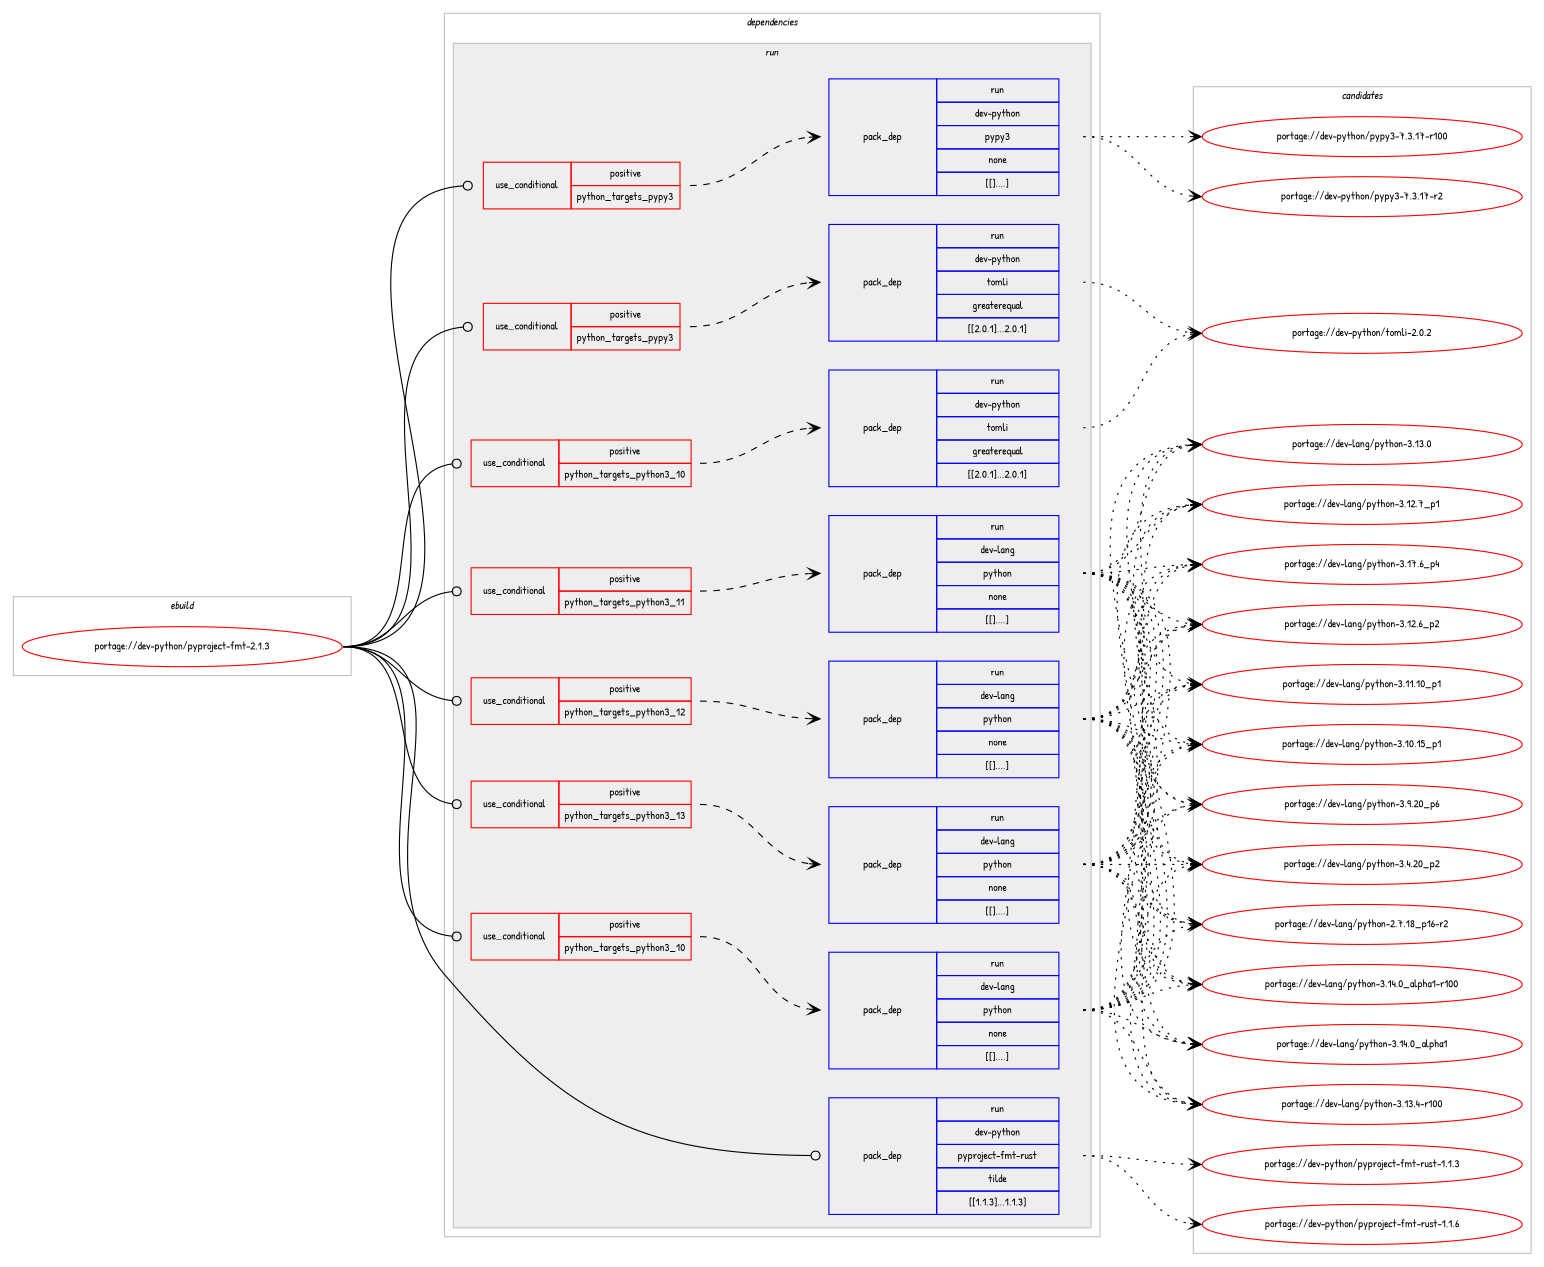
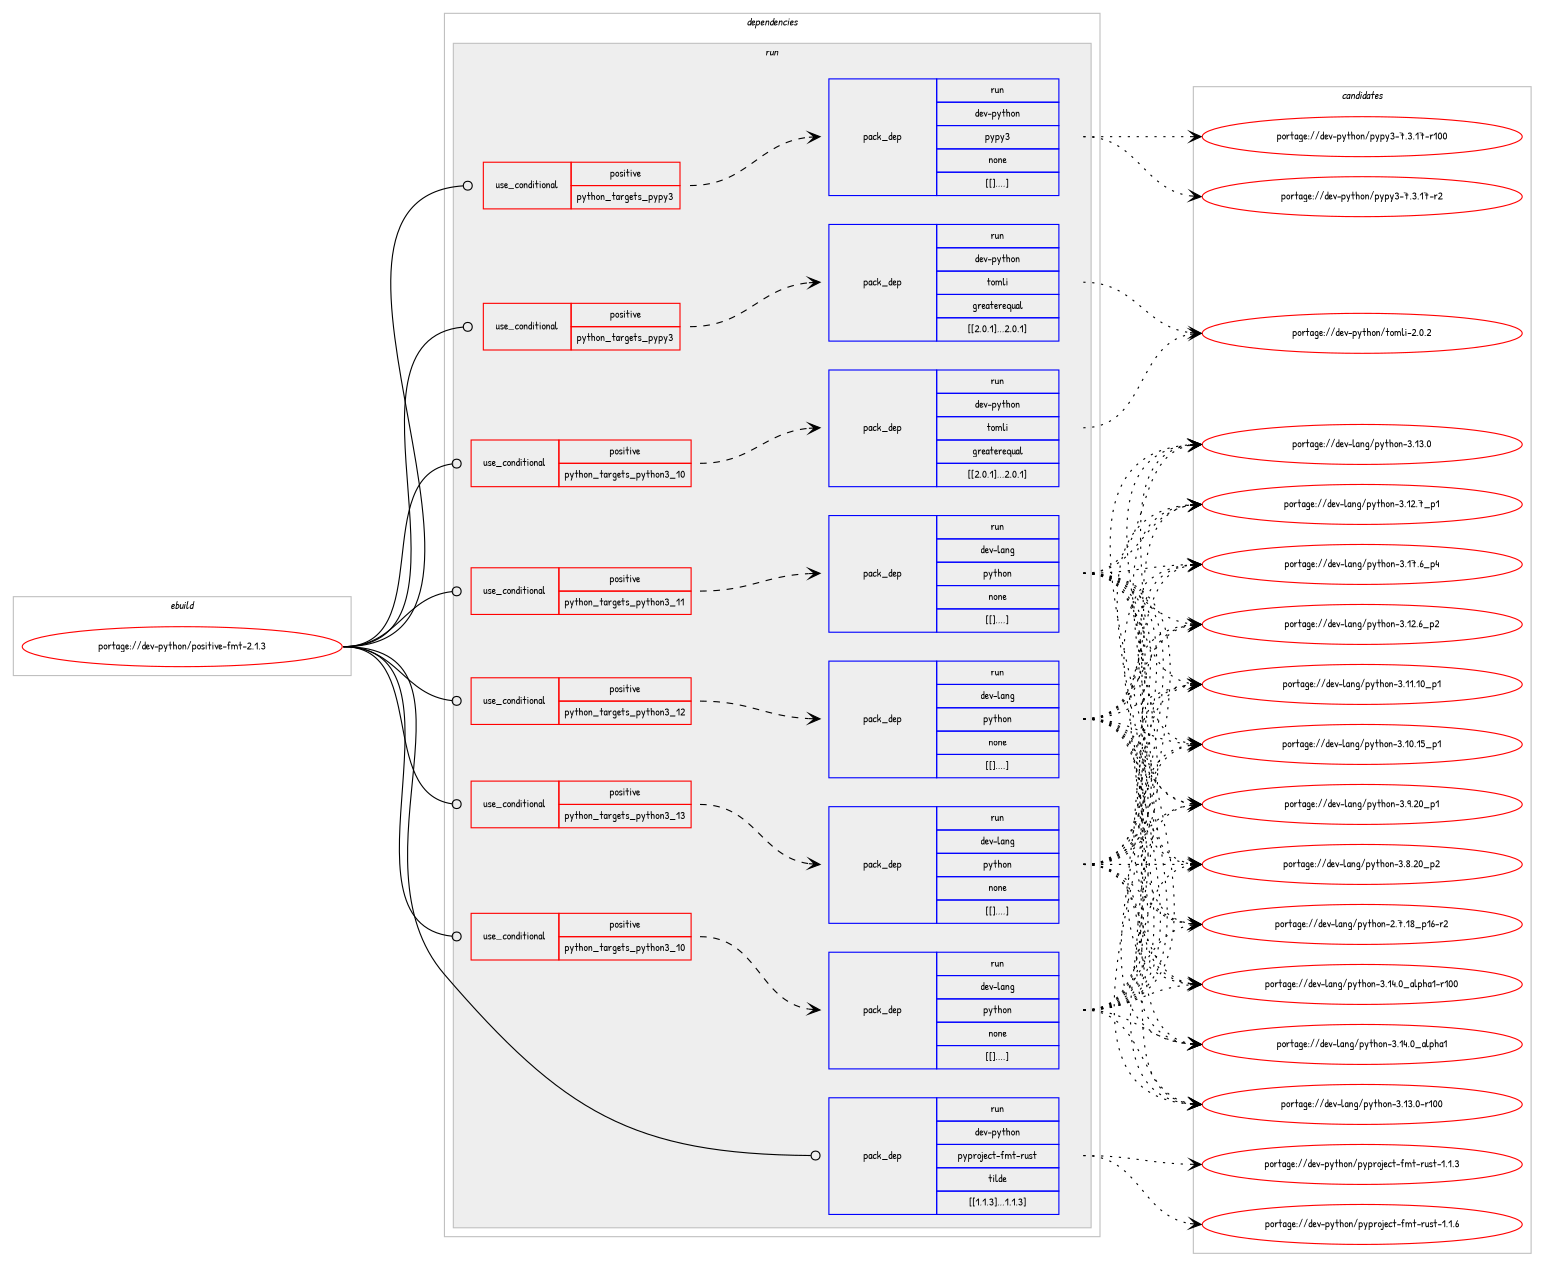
(182, 647) -> (182, 647)
(1362, 804) -> (1362, 804)
(1362, 864) -> (1362, 864)
(1362, 1104) -> (1362, 1104)
